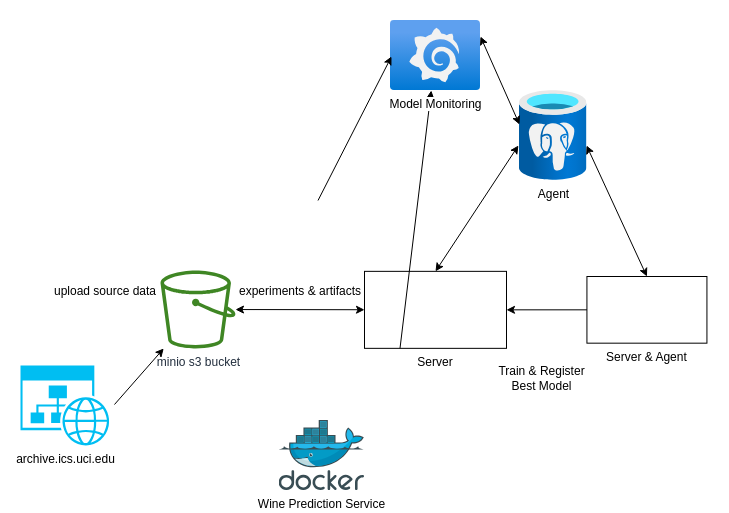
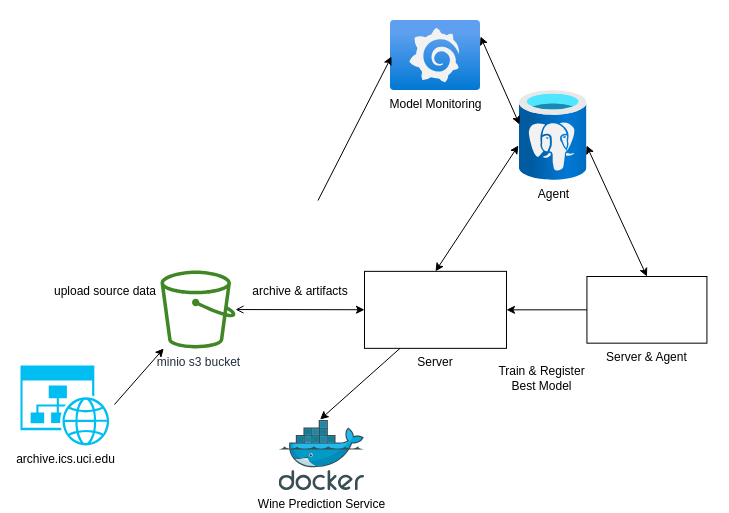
(414, 229) -> (362, 382)
(300, 291) -> (300, 291)
(244, 310) -> (242, 310)
